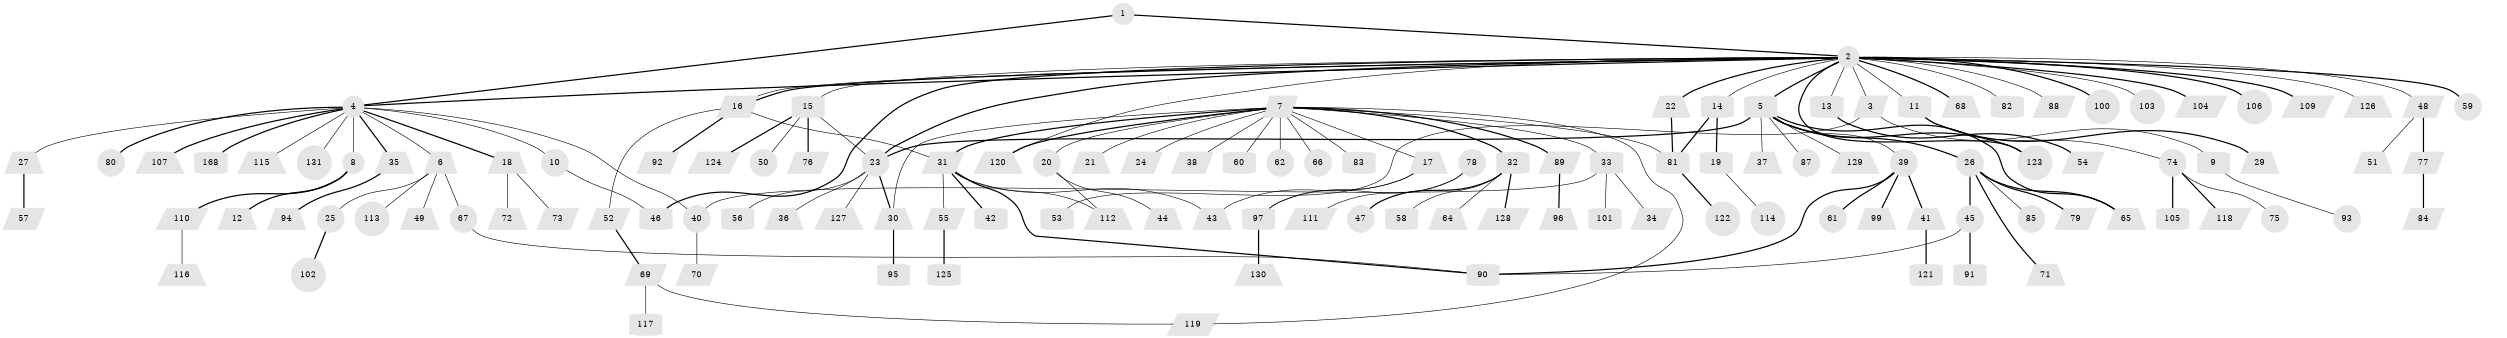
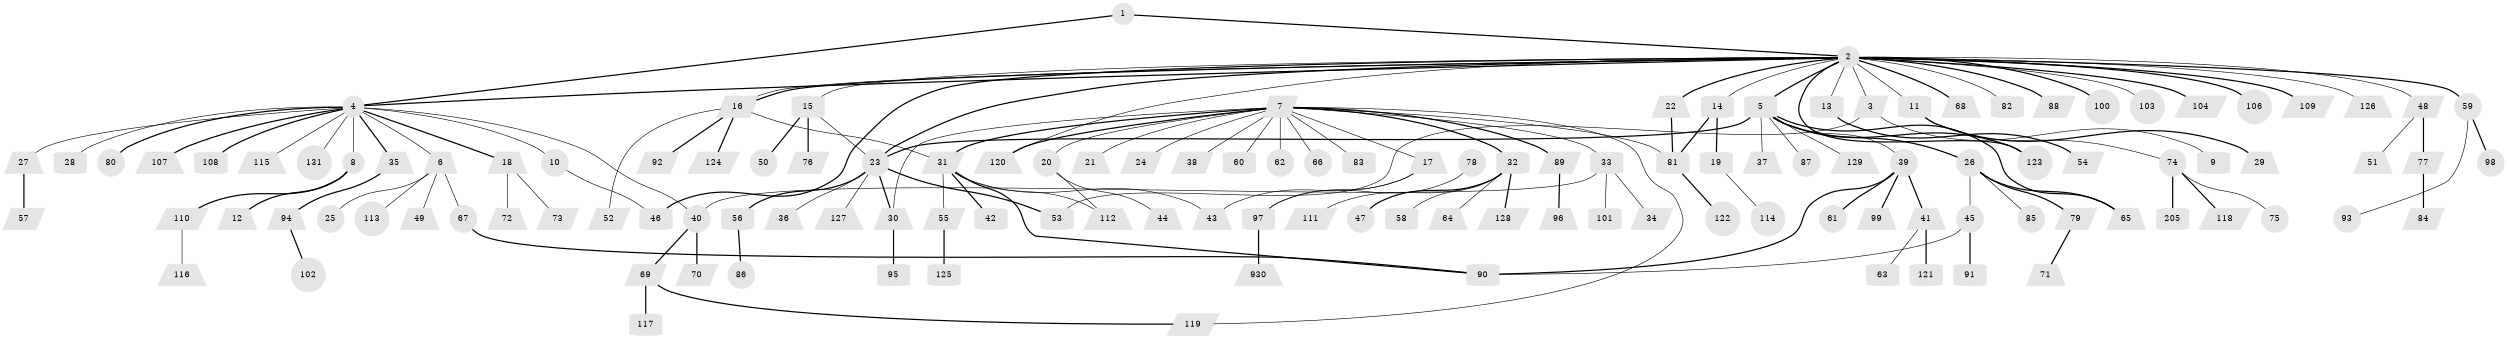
(1953, 69) -> (1953, 69)
(762, 134) -> (726, 135)
(786, 135) -> (786, 135)
none -> (70, 163)
(211, 163) -> (211, 163)
none -> (2491, 163)
(807, 191) -> (807, 191)
(1970, 191) -> (1970, 191)
none -> (976, 193)
(1364, 196) -> (1415, 193)
(2279, 196) -> (2435, 188)
(2173, 219) -> (2173, 219)
(2003, 222) -> (2061, 247)
(320, 245) -> (296, 244)
(627, 247) -> (672, 247)
(697, 248) -> (697, 248)
(968, 257) -> (968, 257)
none -> (741, 275)
(1259, 275) -> (1259, 275)
none -> (1883, 275)
(646, 300) -> (646, 300)
(914, 319) -> (914, 319)
